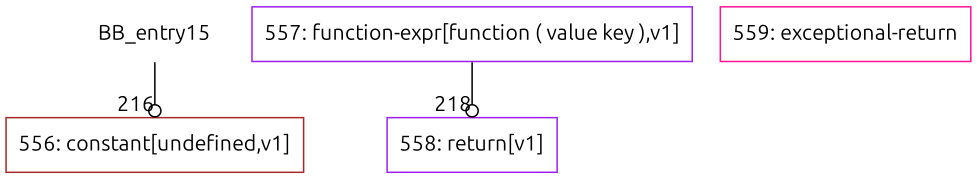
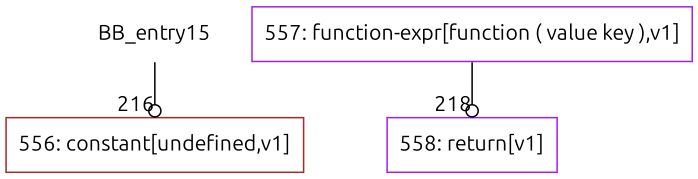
(846, 34) -> none
